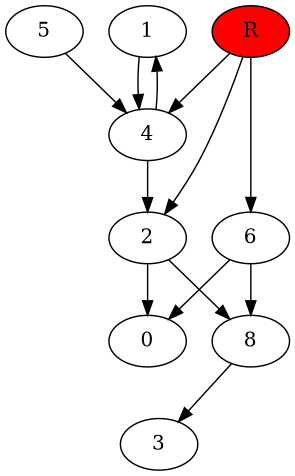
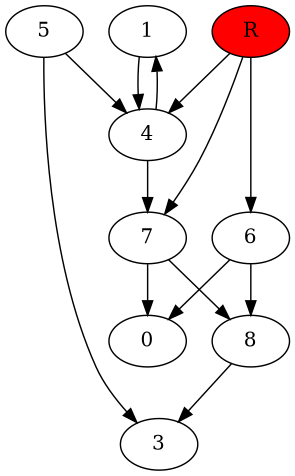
(148, 238) -> (148, 238)
none -> (59, 242)
